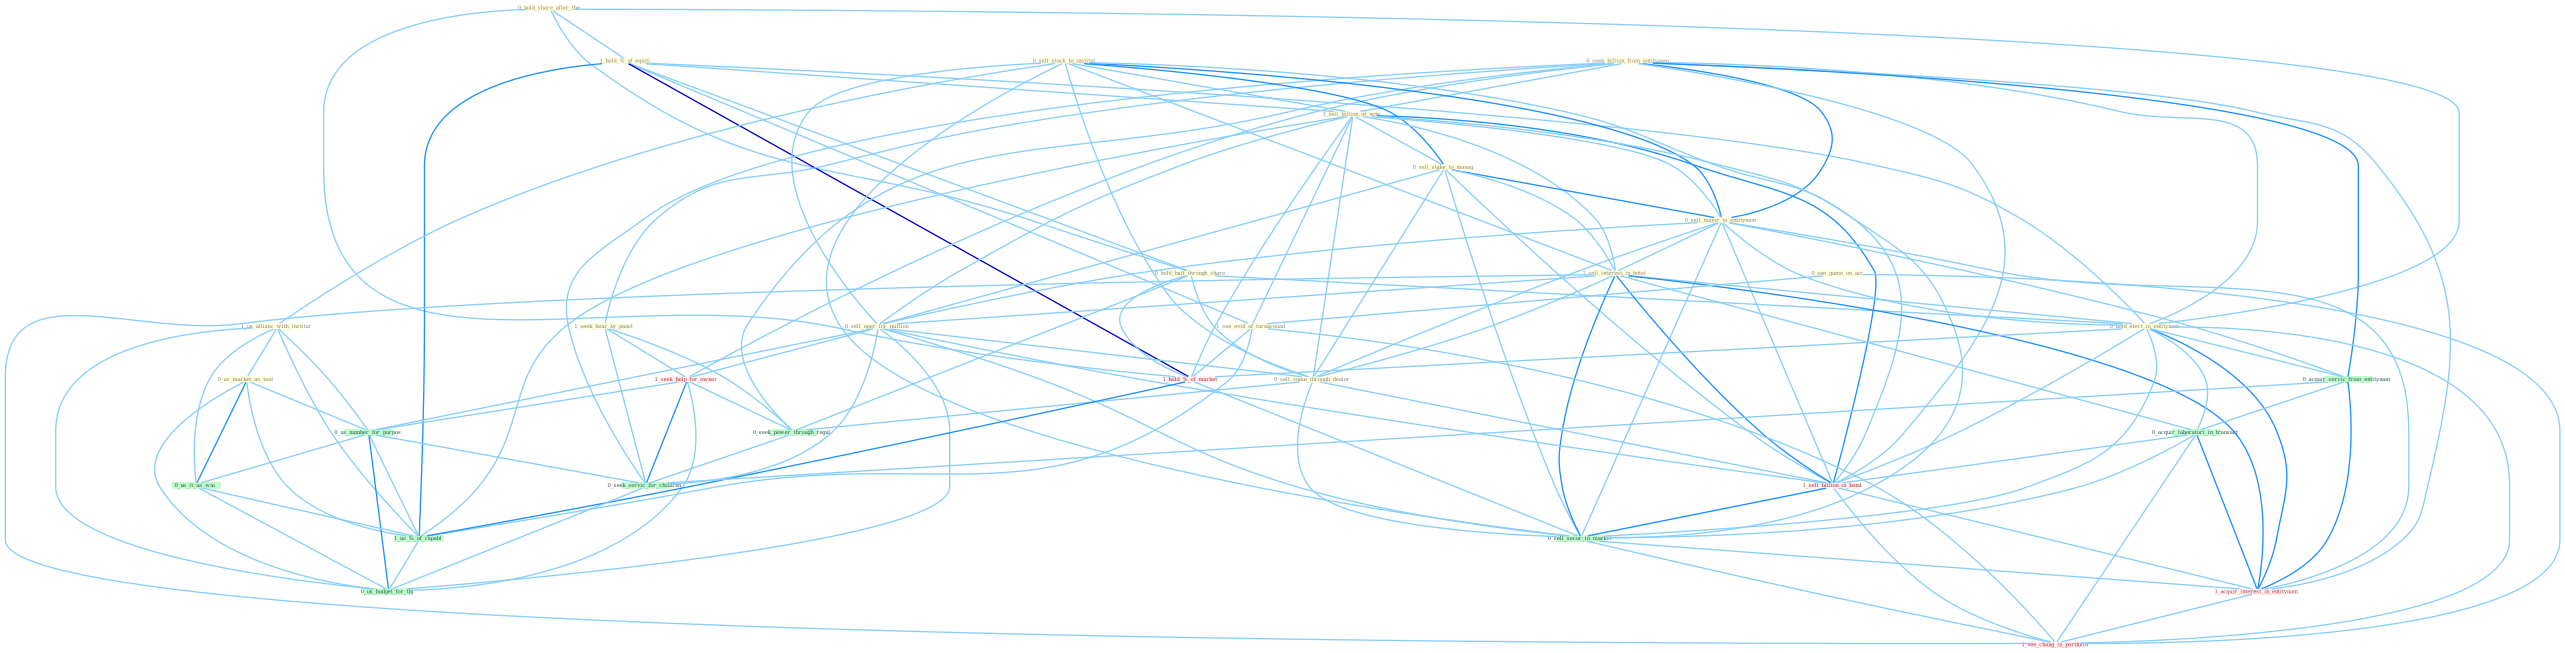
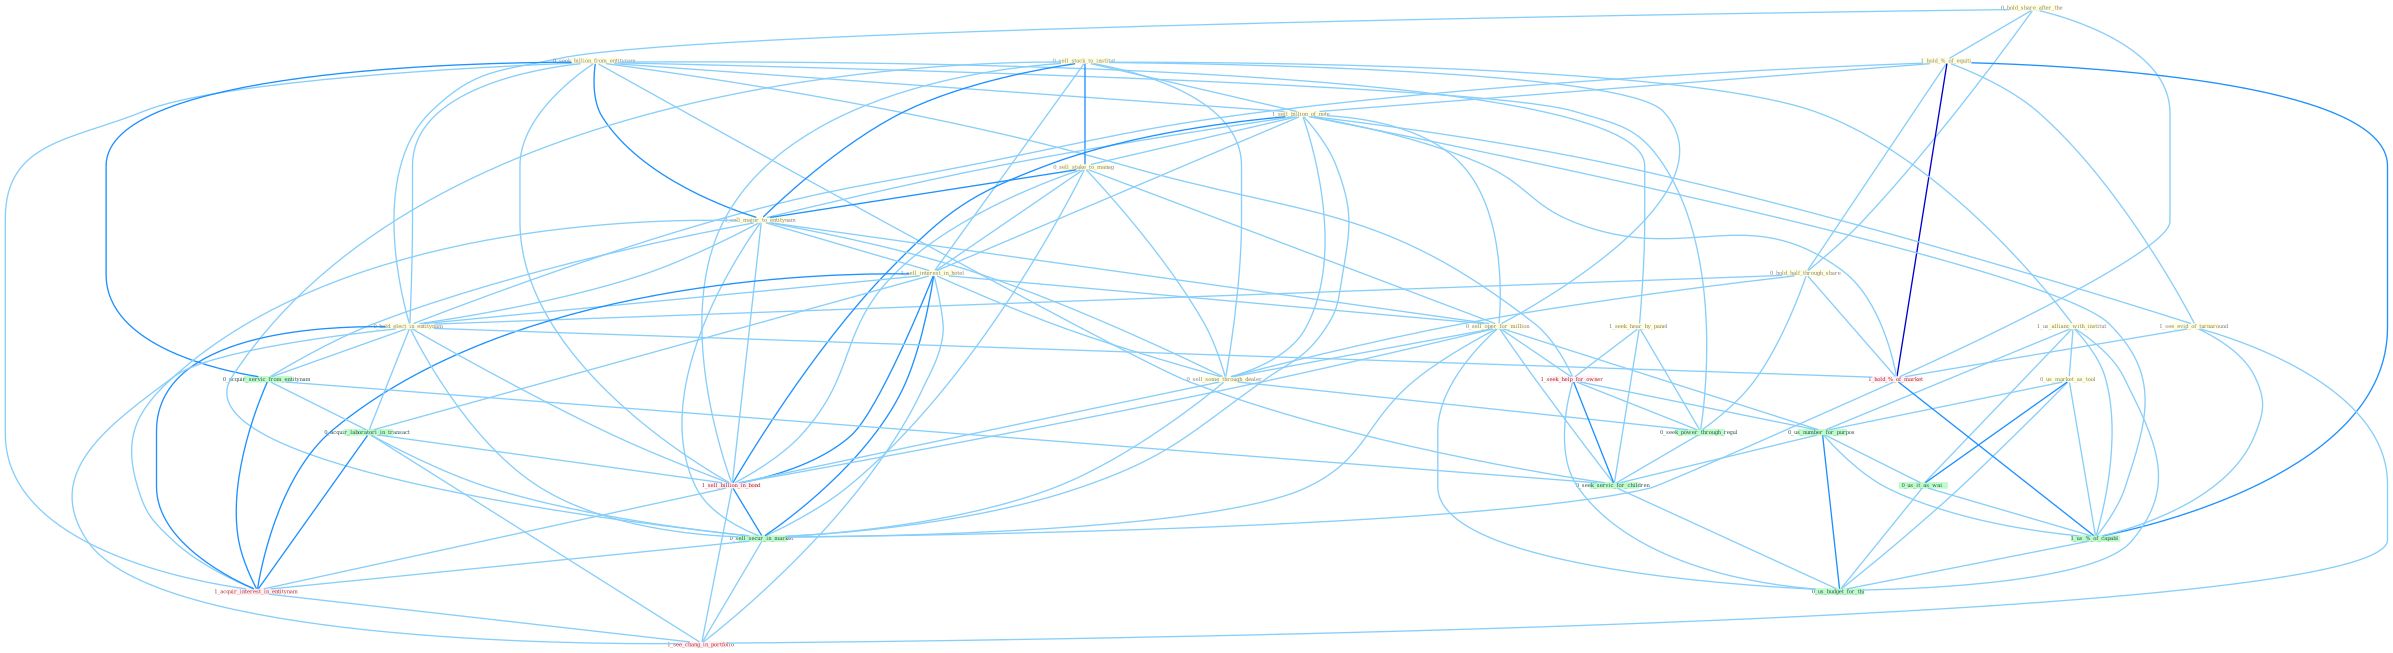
(1838, 273) -> none
